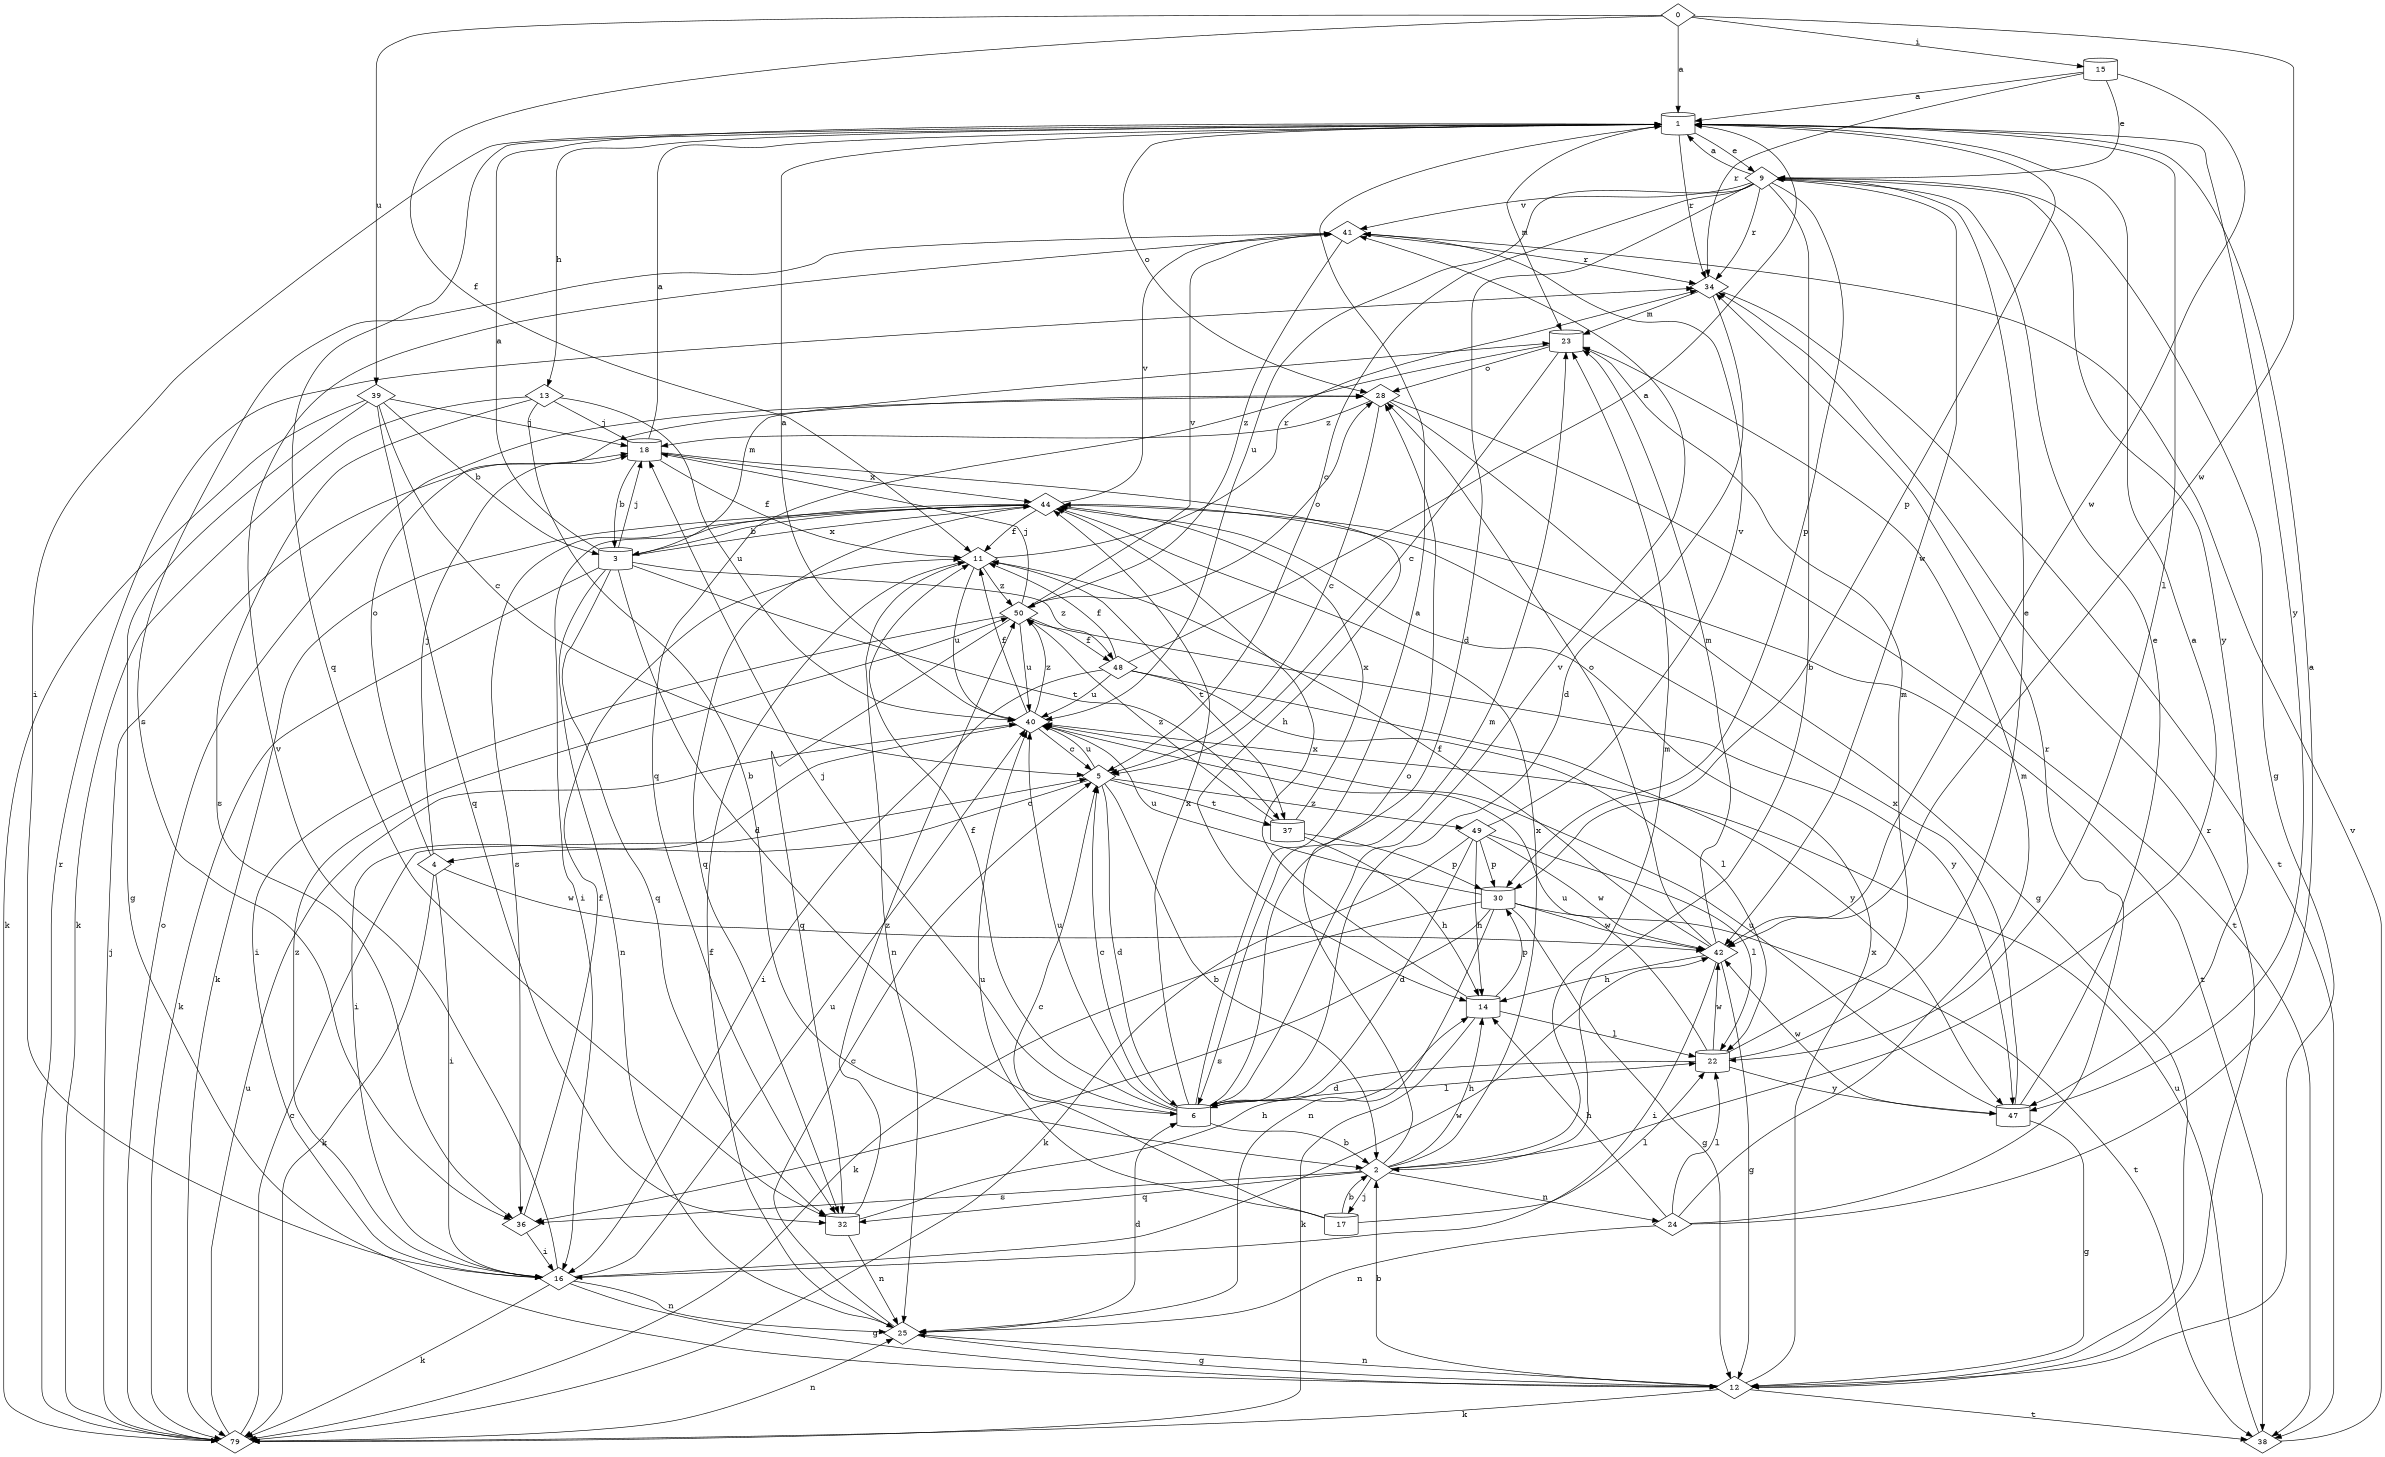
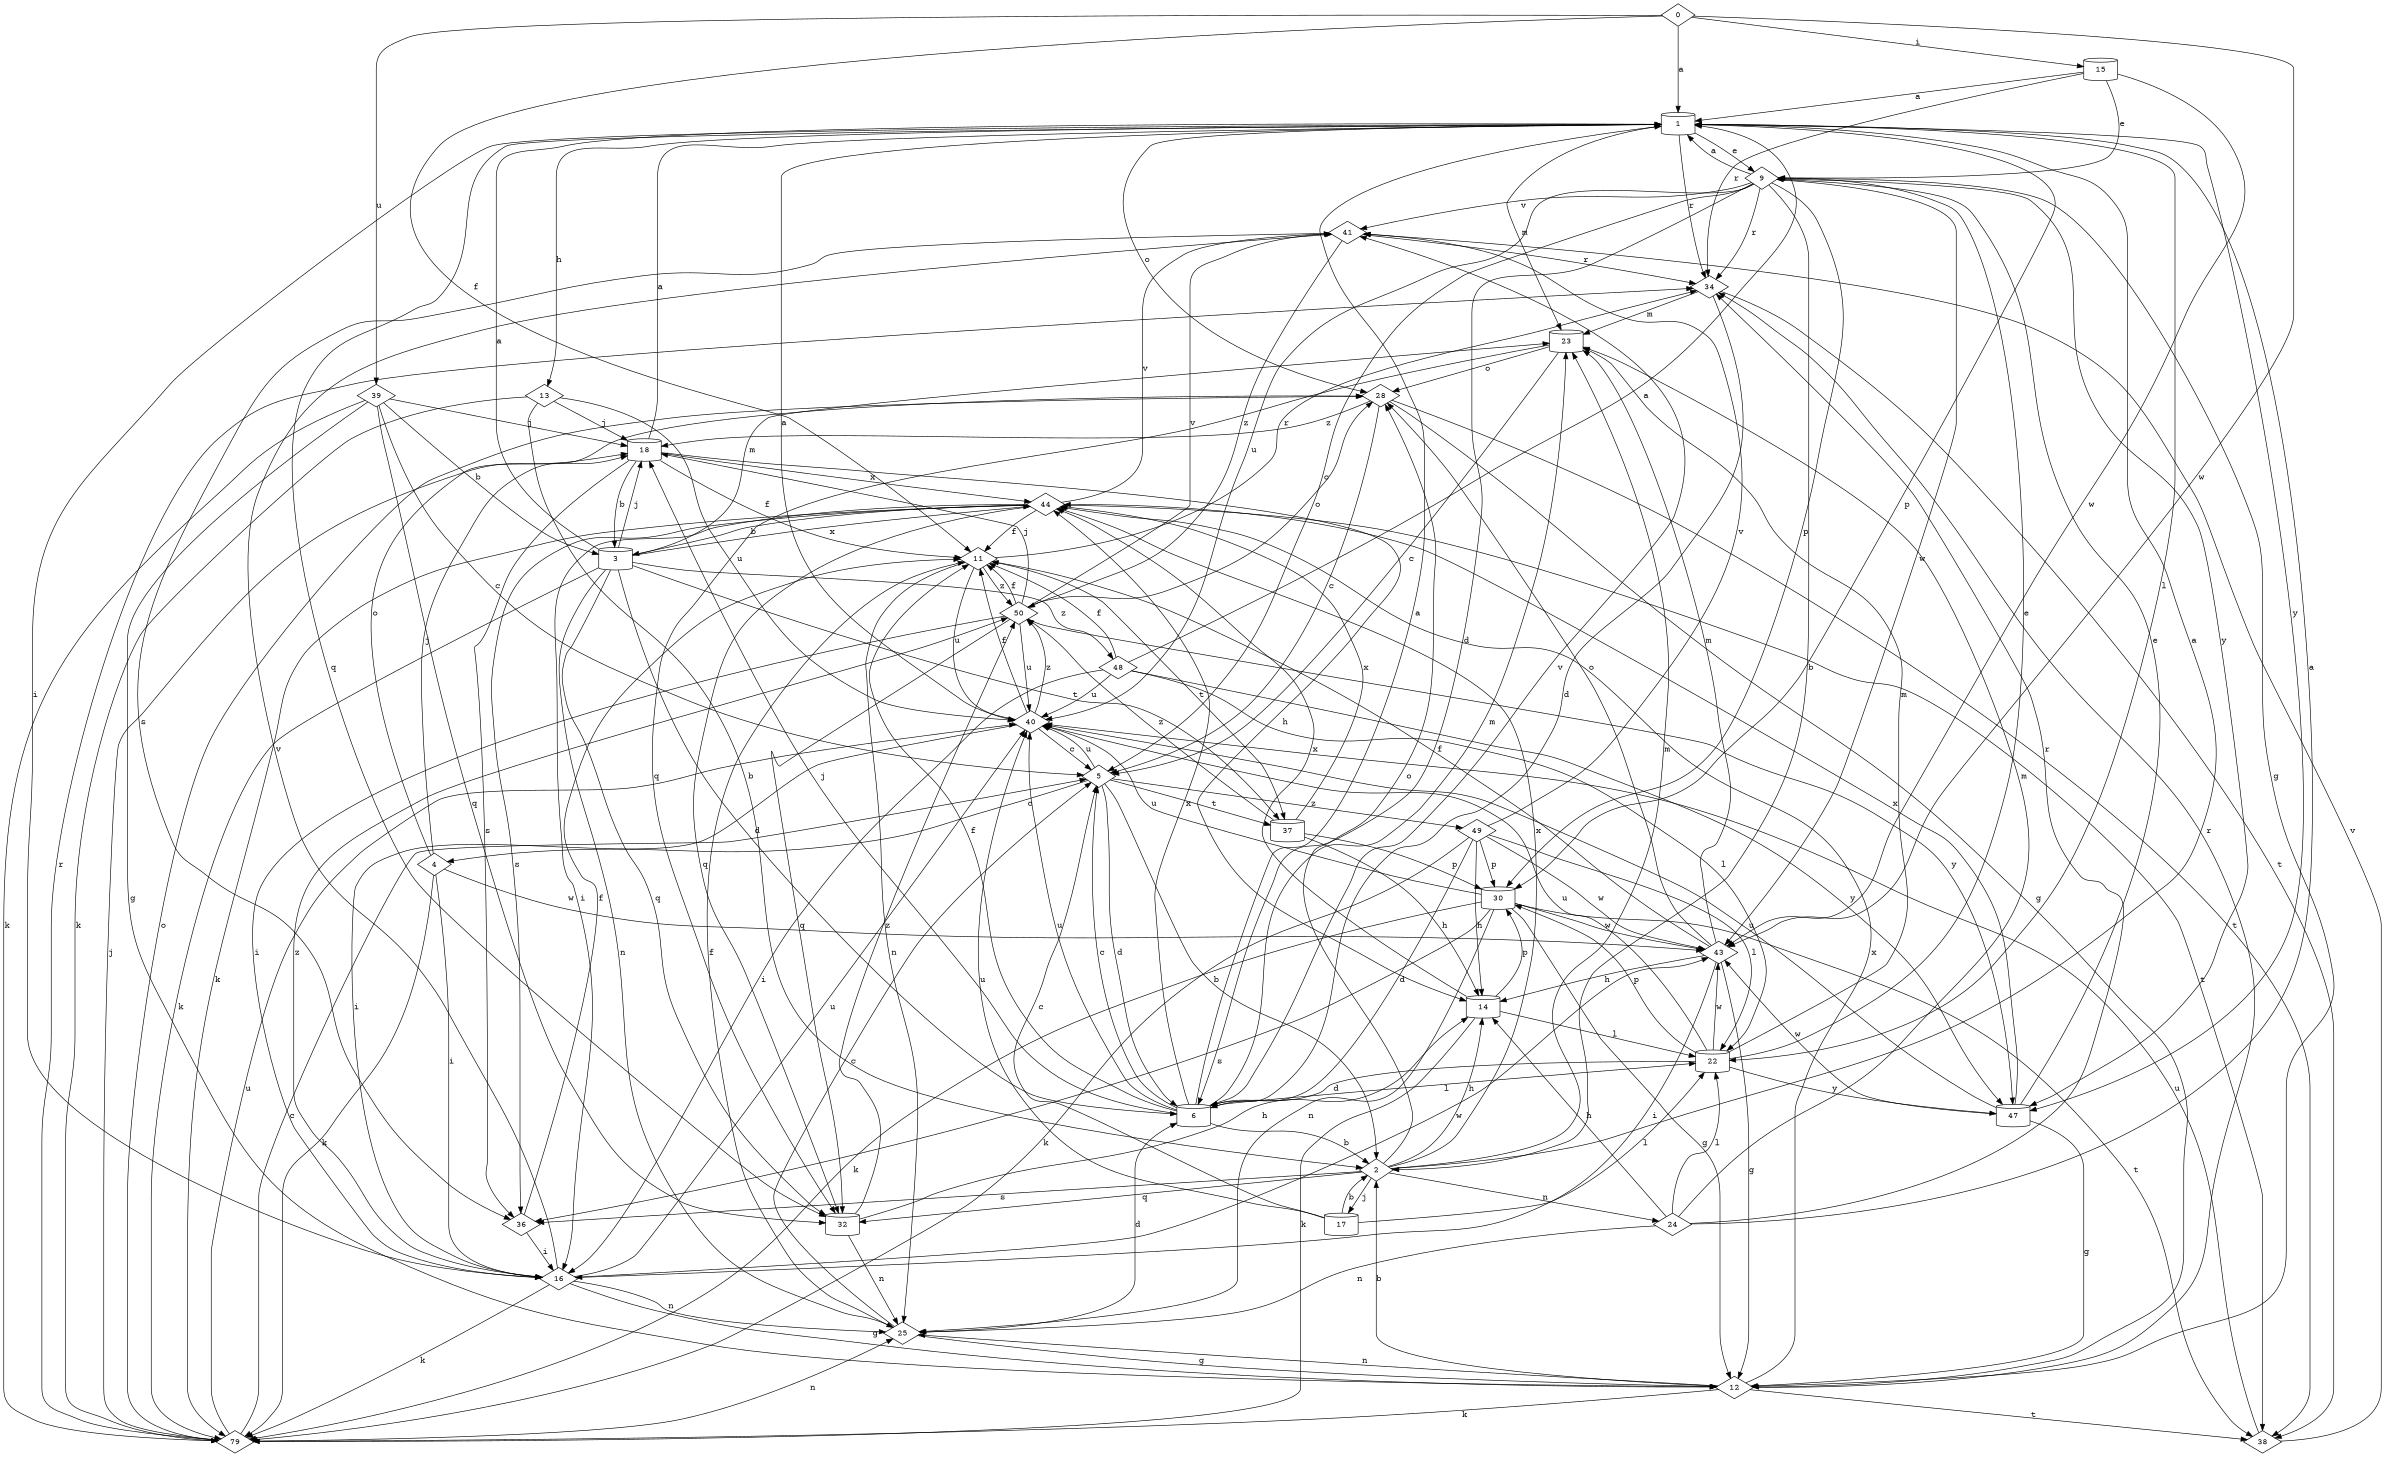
(1069, 634) -> (1007, 584)
(217, 782) -> (484, 810)
(1719, 952) -> (1719, 952)
none -> (1621, 965)
